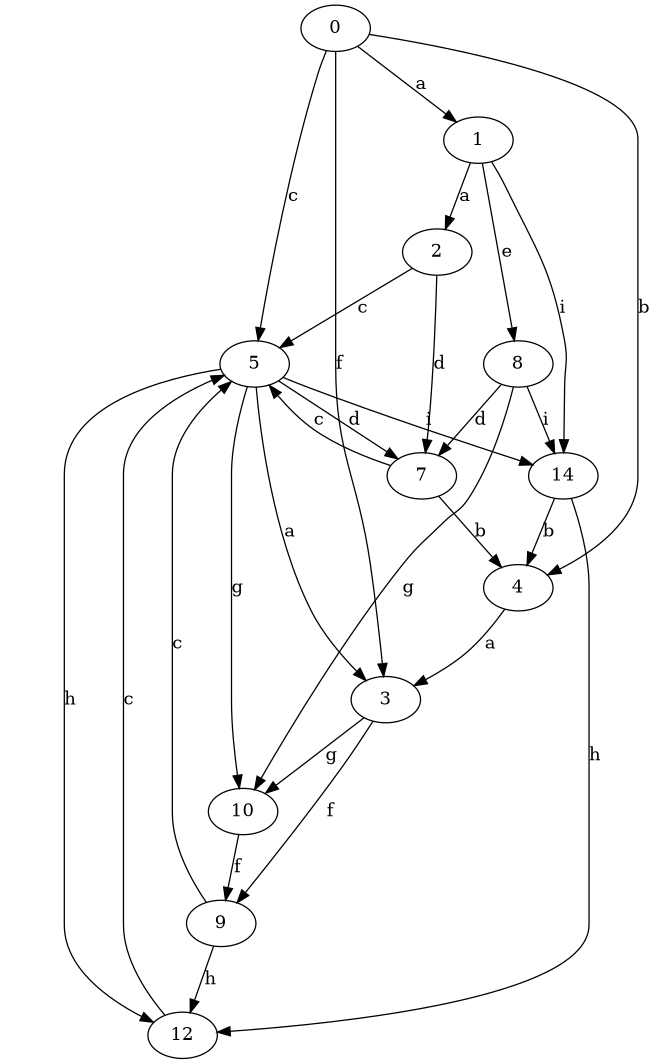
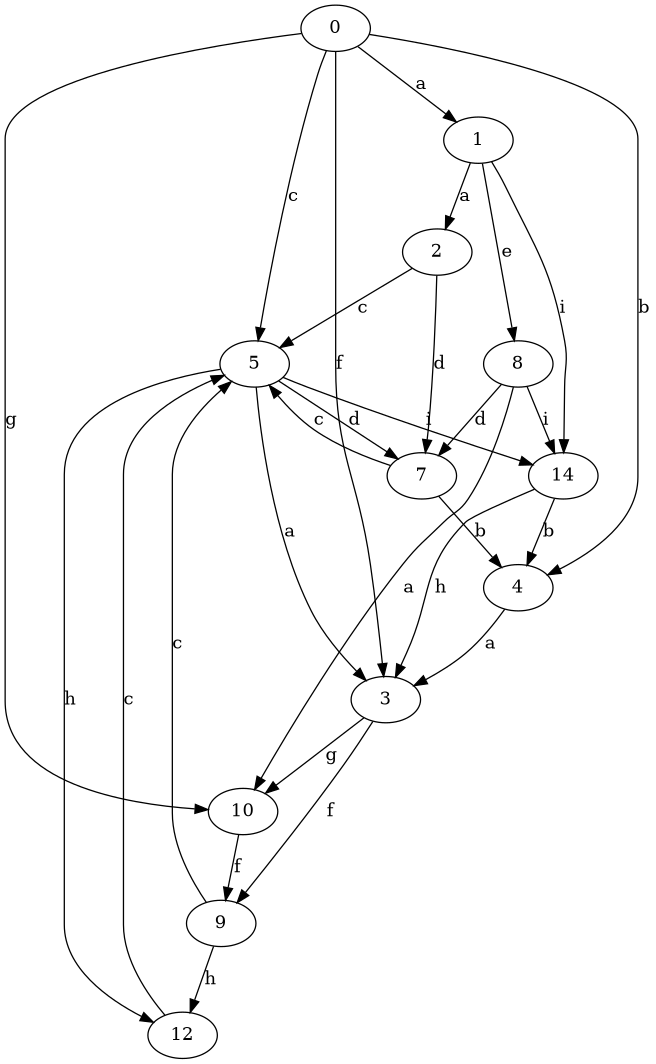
(231, 580) -> (5, 376)
(409, 588) -> (409, 588)
(589, 905) -> (441, 555)
